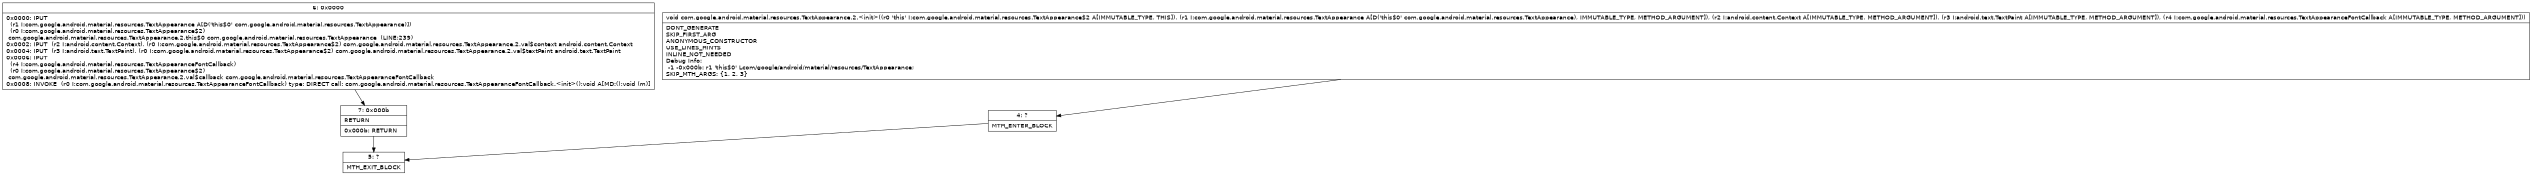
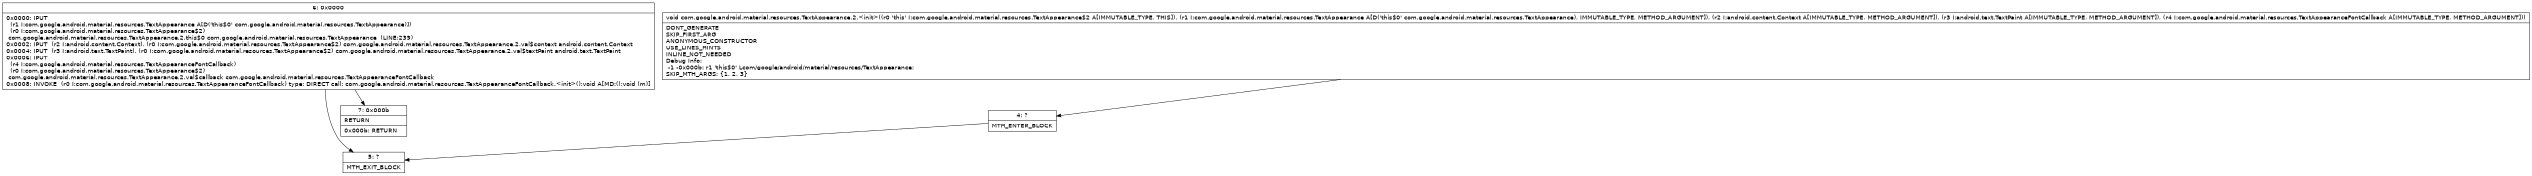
(374, 142) -> (331, 123)
